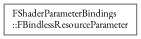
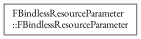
(70, 20) -> (70, 20)
